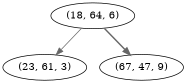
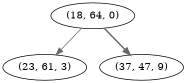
(93, 16) -> (93, 16)
(142, 67) -> (142, 67)
